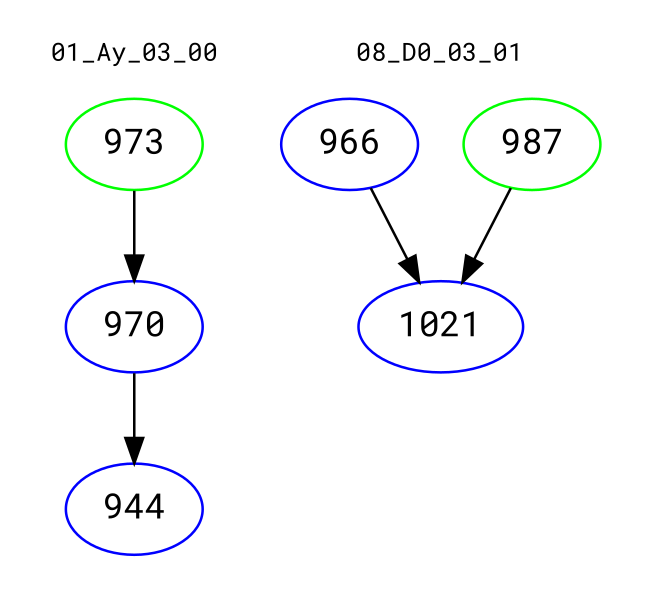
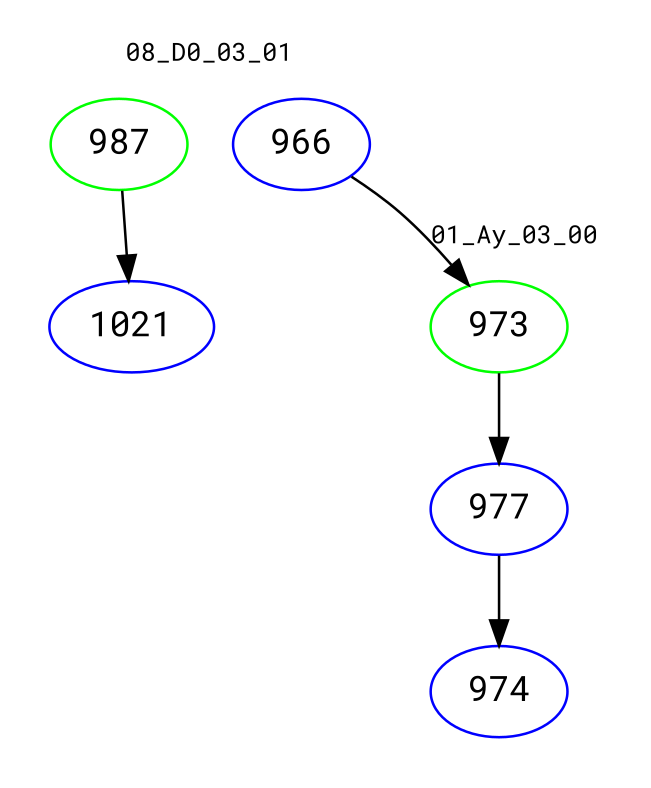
(389, 224) -> (427, 238)
(134, 327) -> (499, 509)
(134, 509) -> (499, 692)
